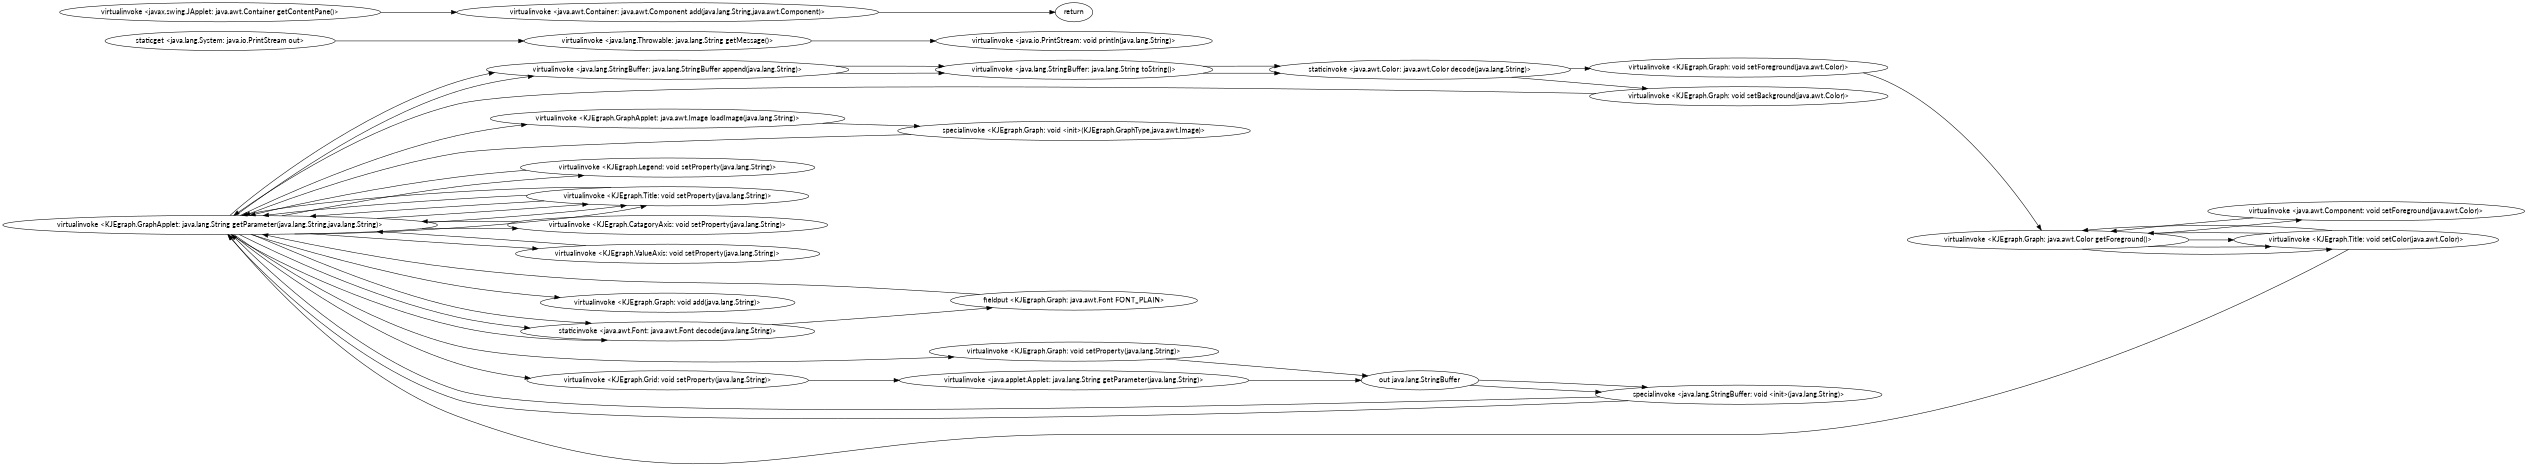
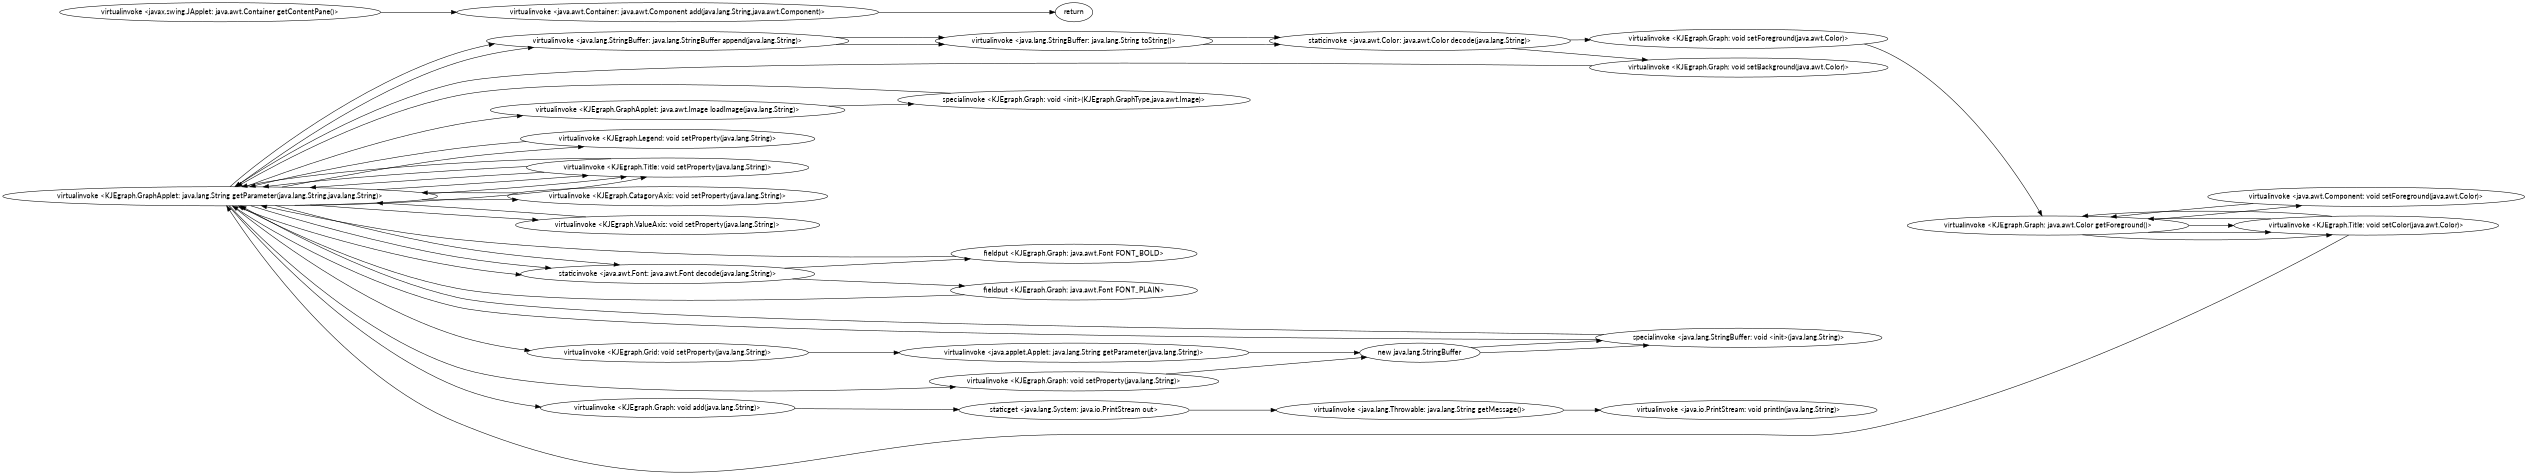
none -> (1074, 254)
(1420, 380) -> (1420, 353)
none -> (874, 409)
